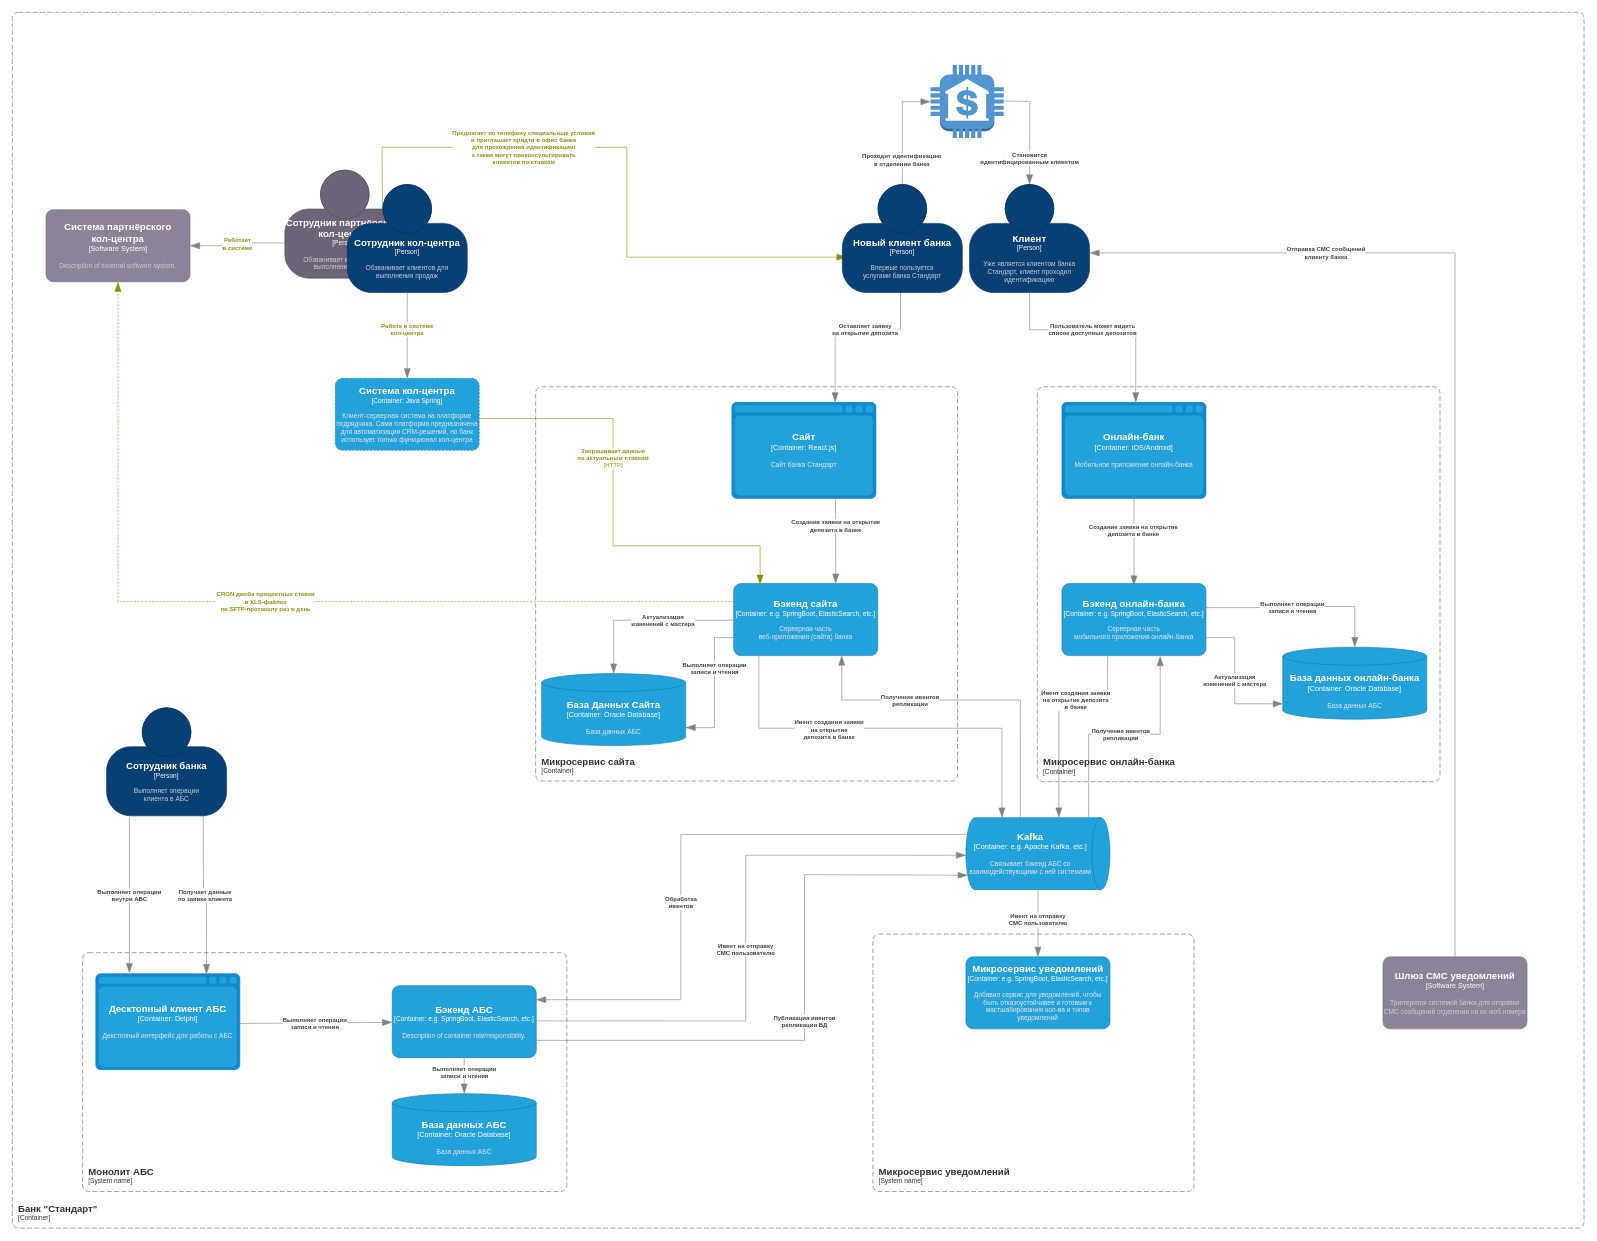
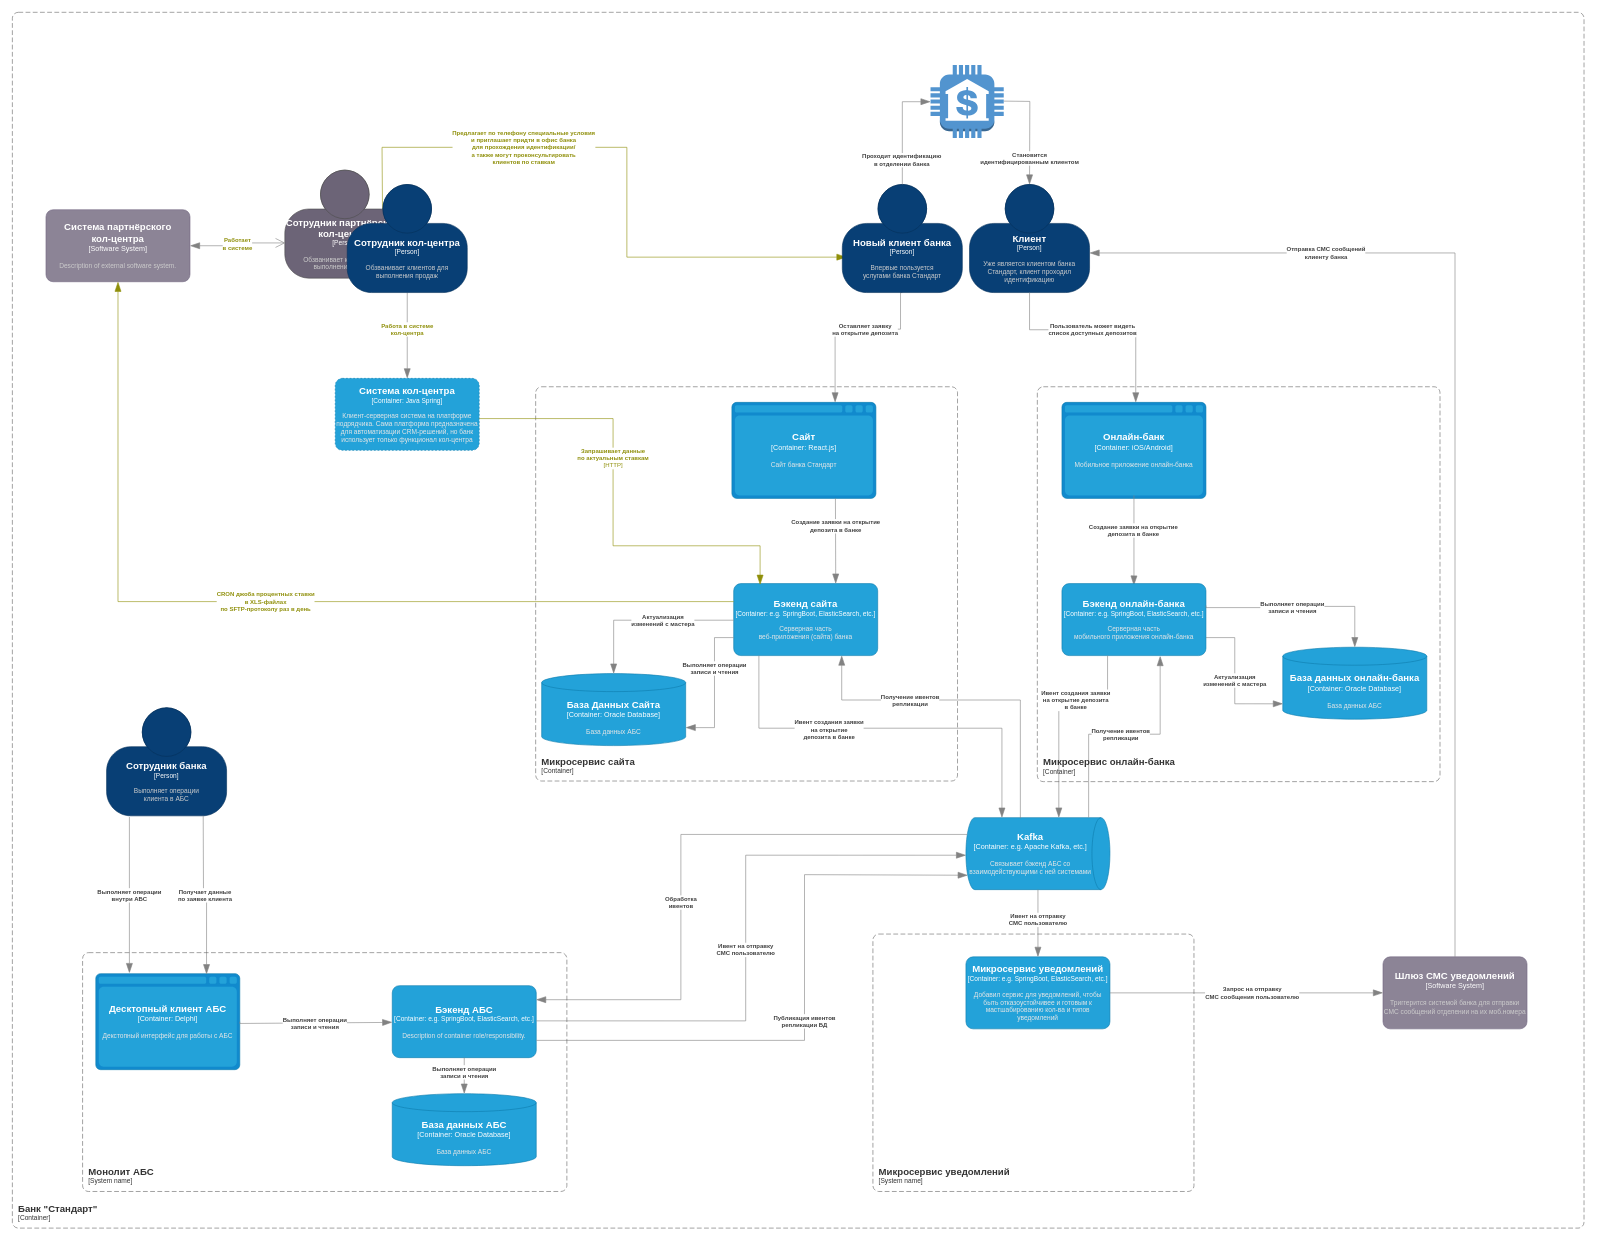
(280, 243) -> (280, 243)
(523, 602) -> (523, 602)
none -> (1211, 993)
